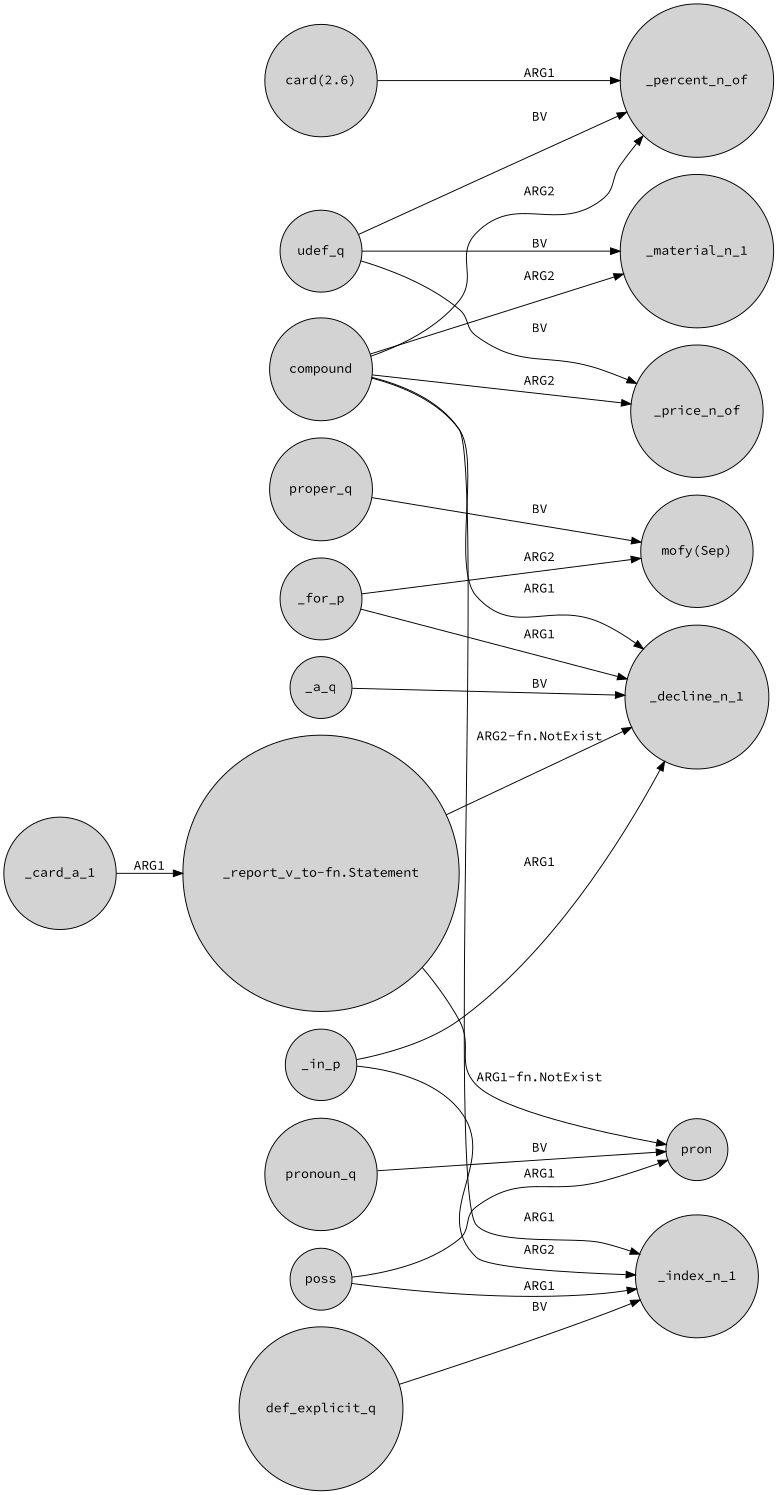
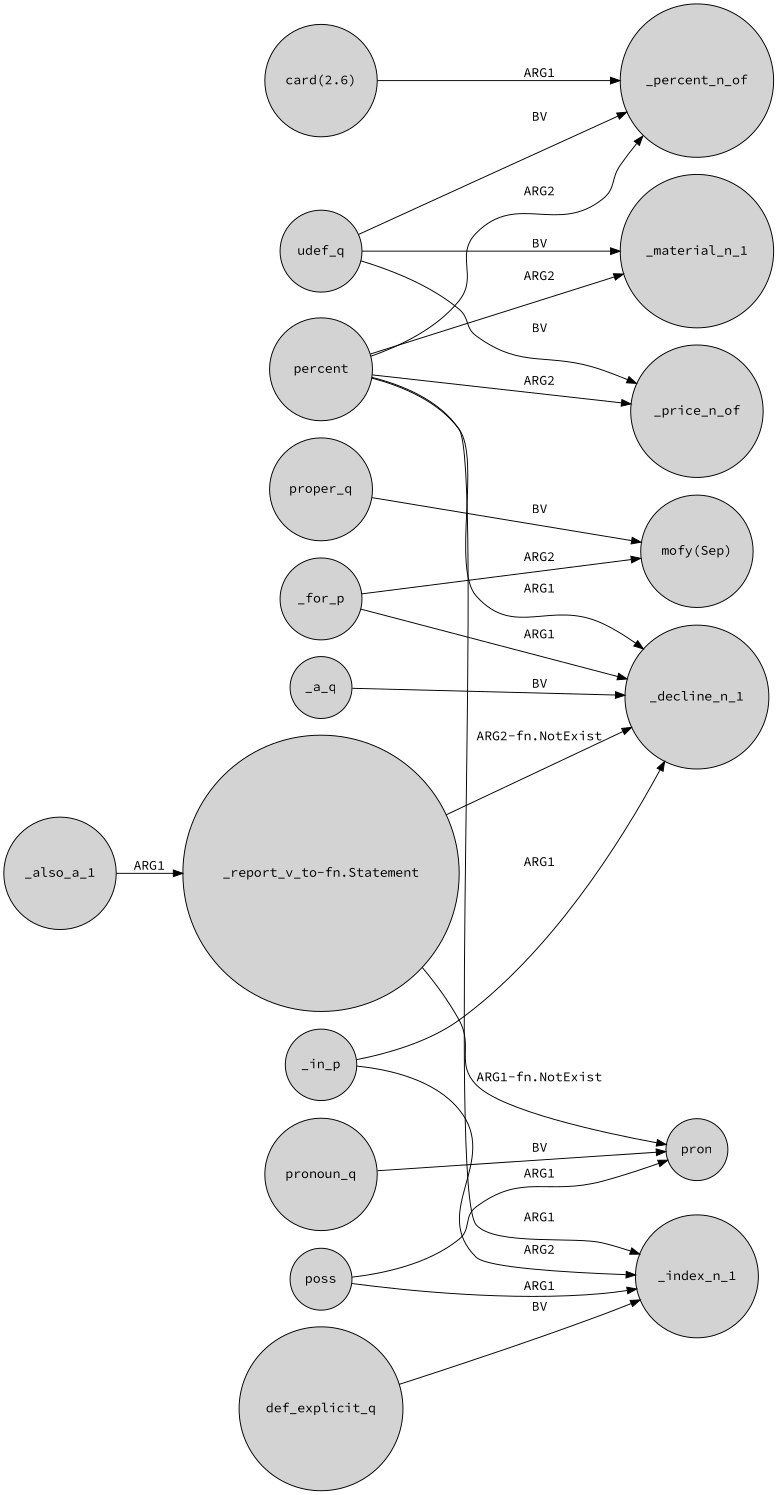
(321, 369) -> (321, 369)
(60, 873) -> (60, 873)
